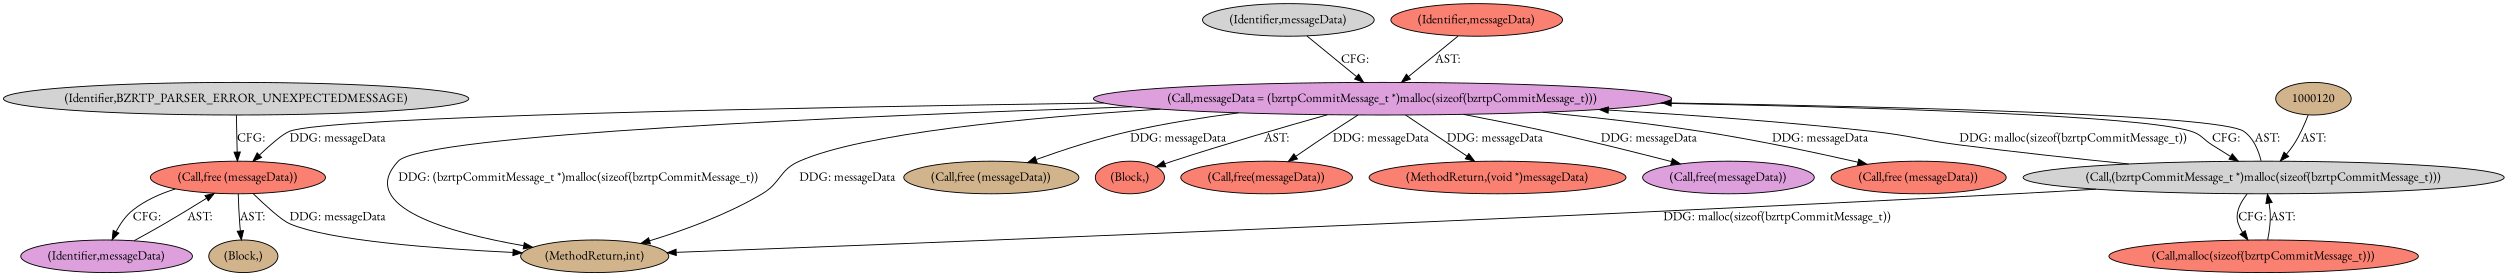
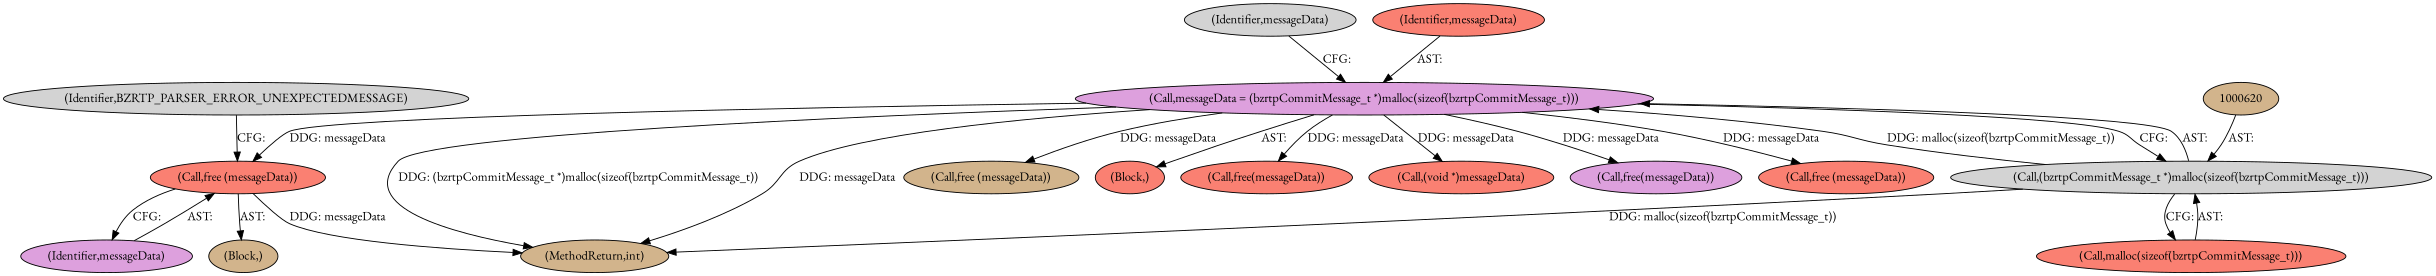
(2313, 99) -> (2241, 99)
(1498, 177) -> (1461, 177)
